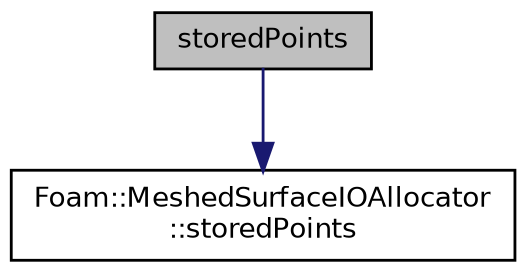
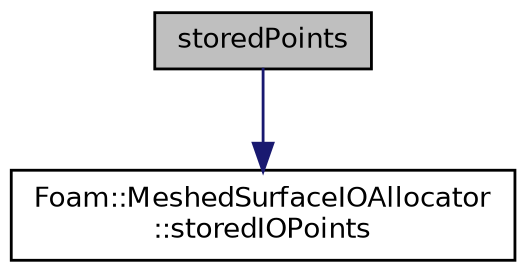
(263, 215) -> (263, 215)
